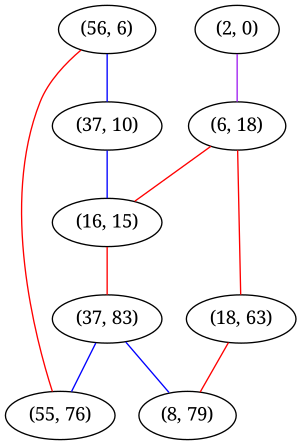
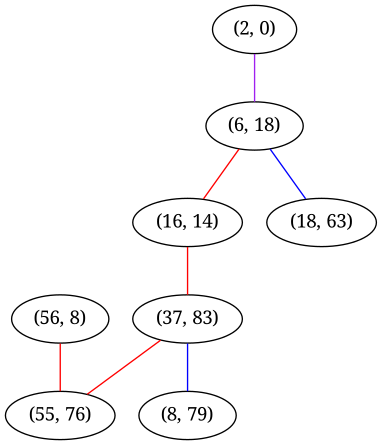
(107, 29) -> (60, 319)
(107, 126) -> none
(107, 222) -> (188, 222)
(239, 222) -> (288, 174)
(84, 367) -> (124, 367)
(214, 367) -> none
